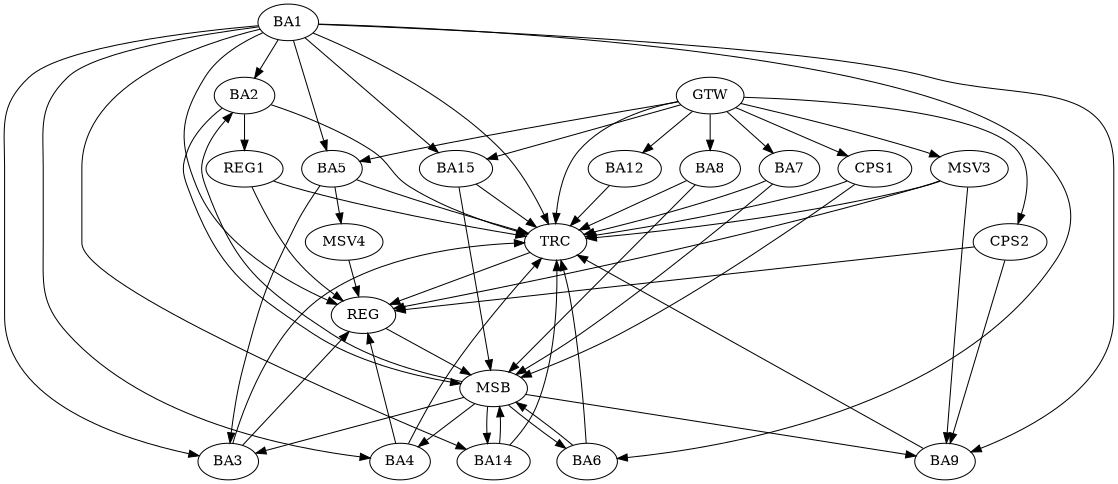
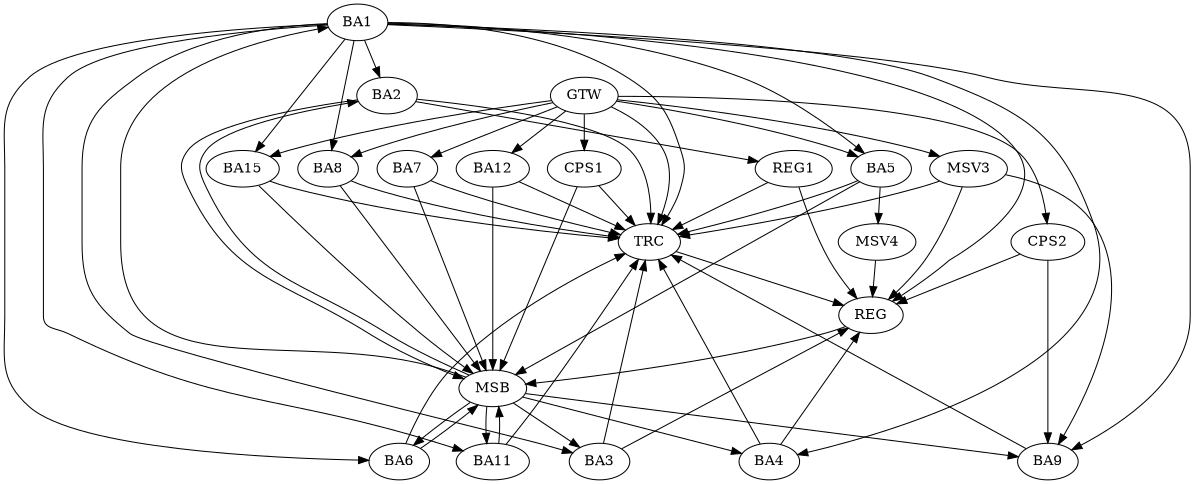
none -> (344, 91)
none -> (493, 273)
none -> (127, 280)
(259, 310) -> (692, 276)
(494, 462) -> (493, 462)
